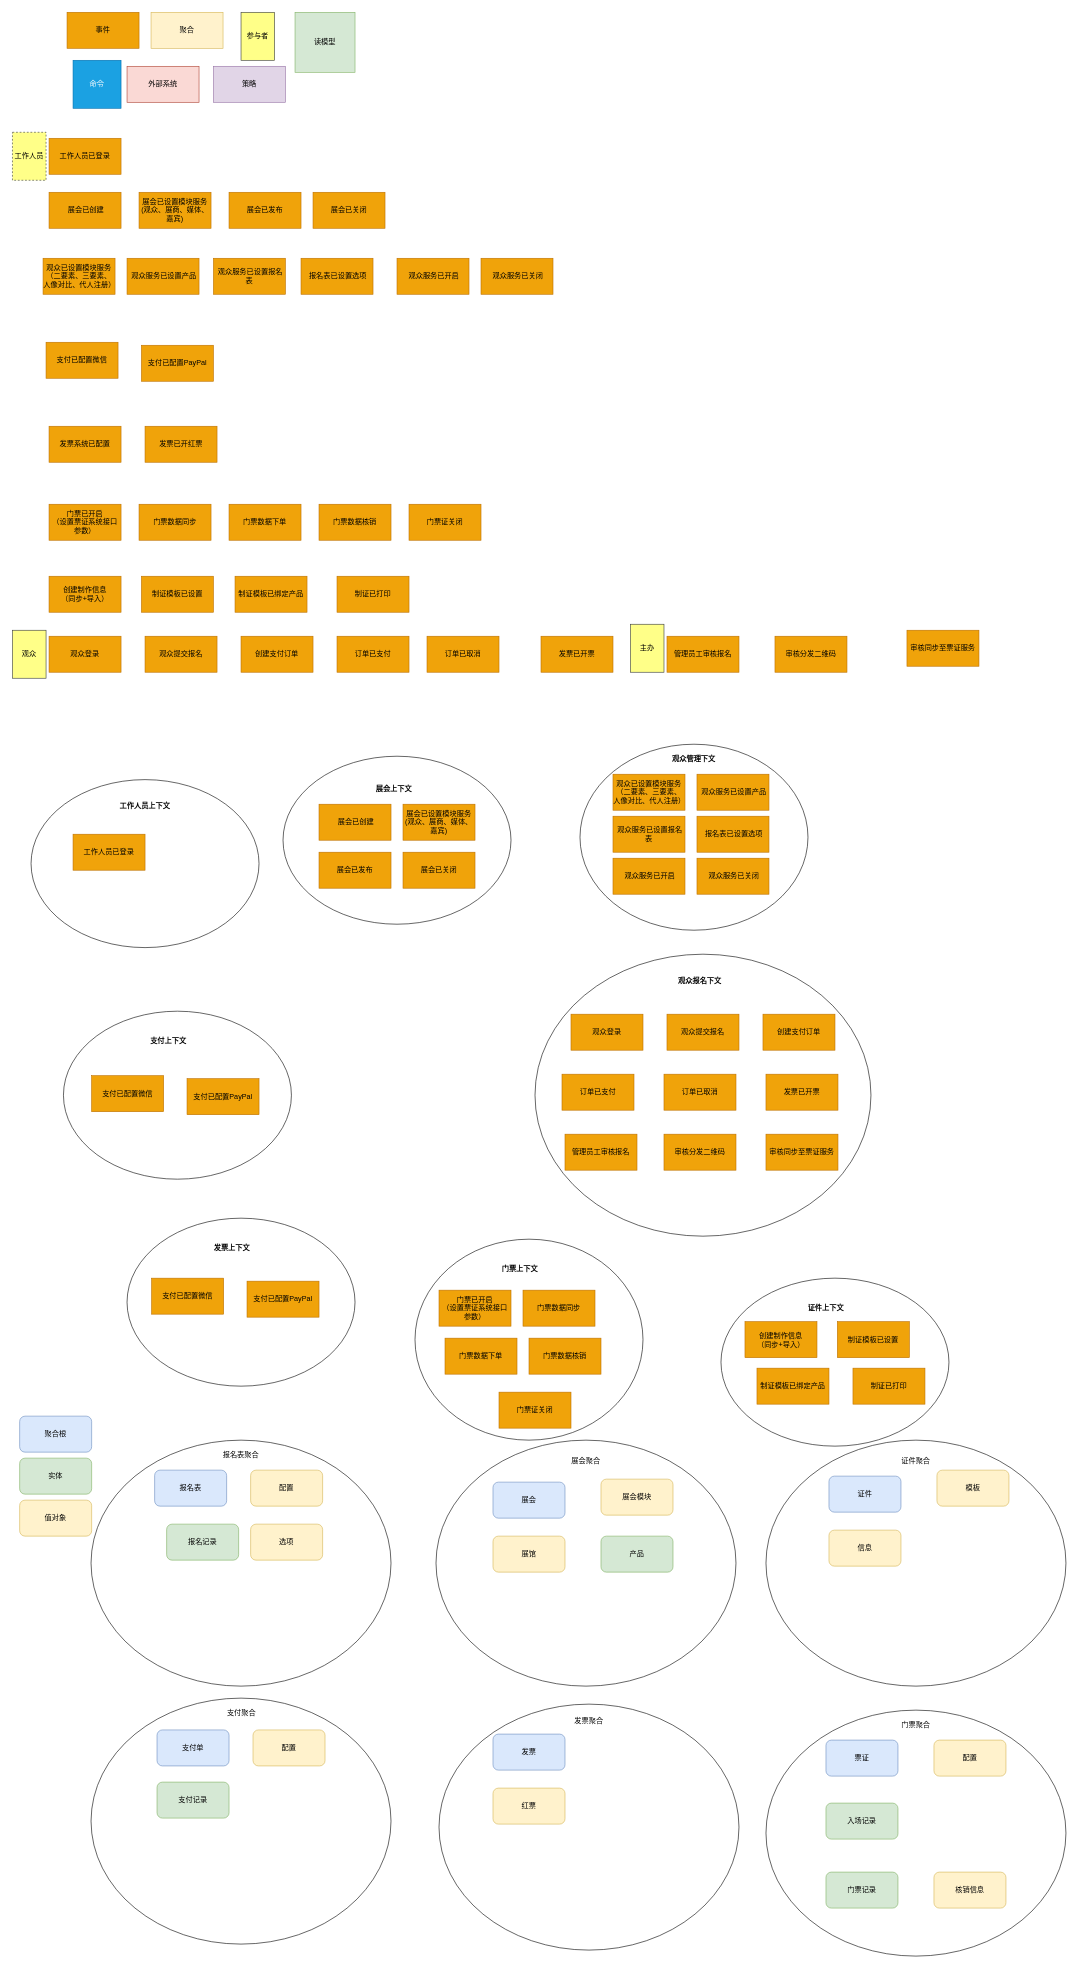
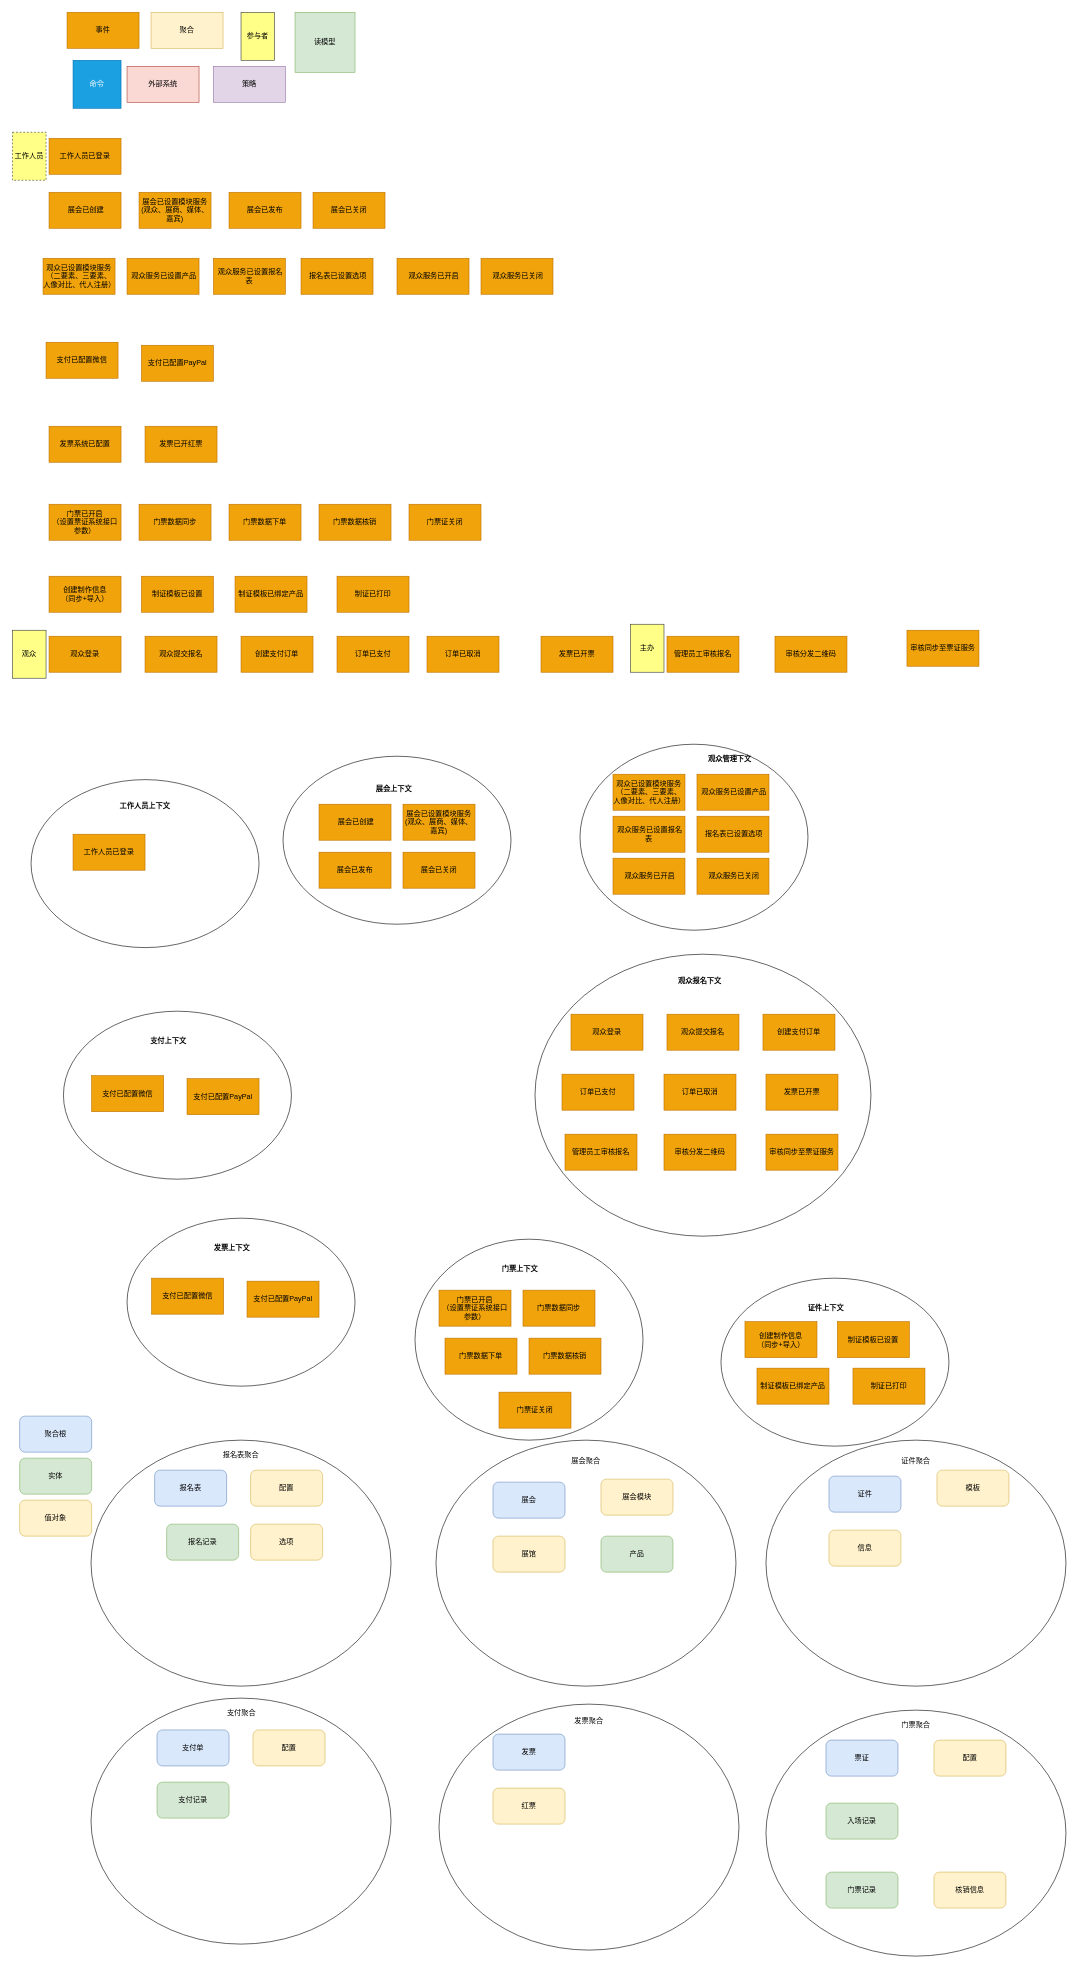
(694, 759) -> (730, 759)
